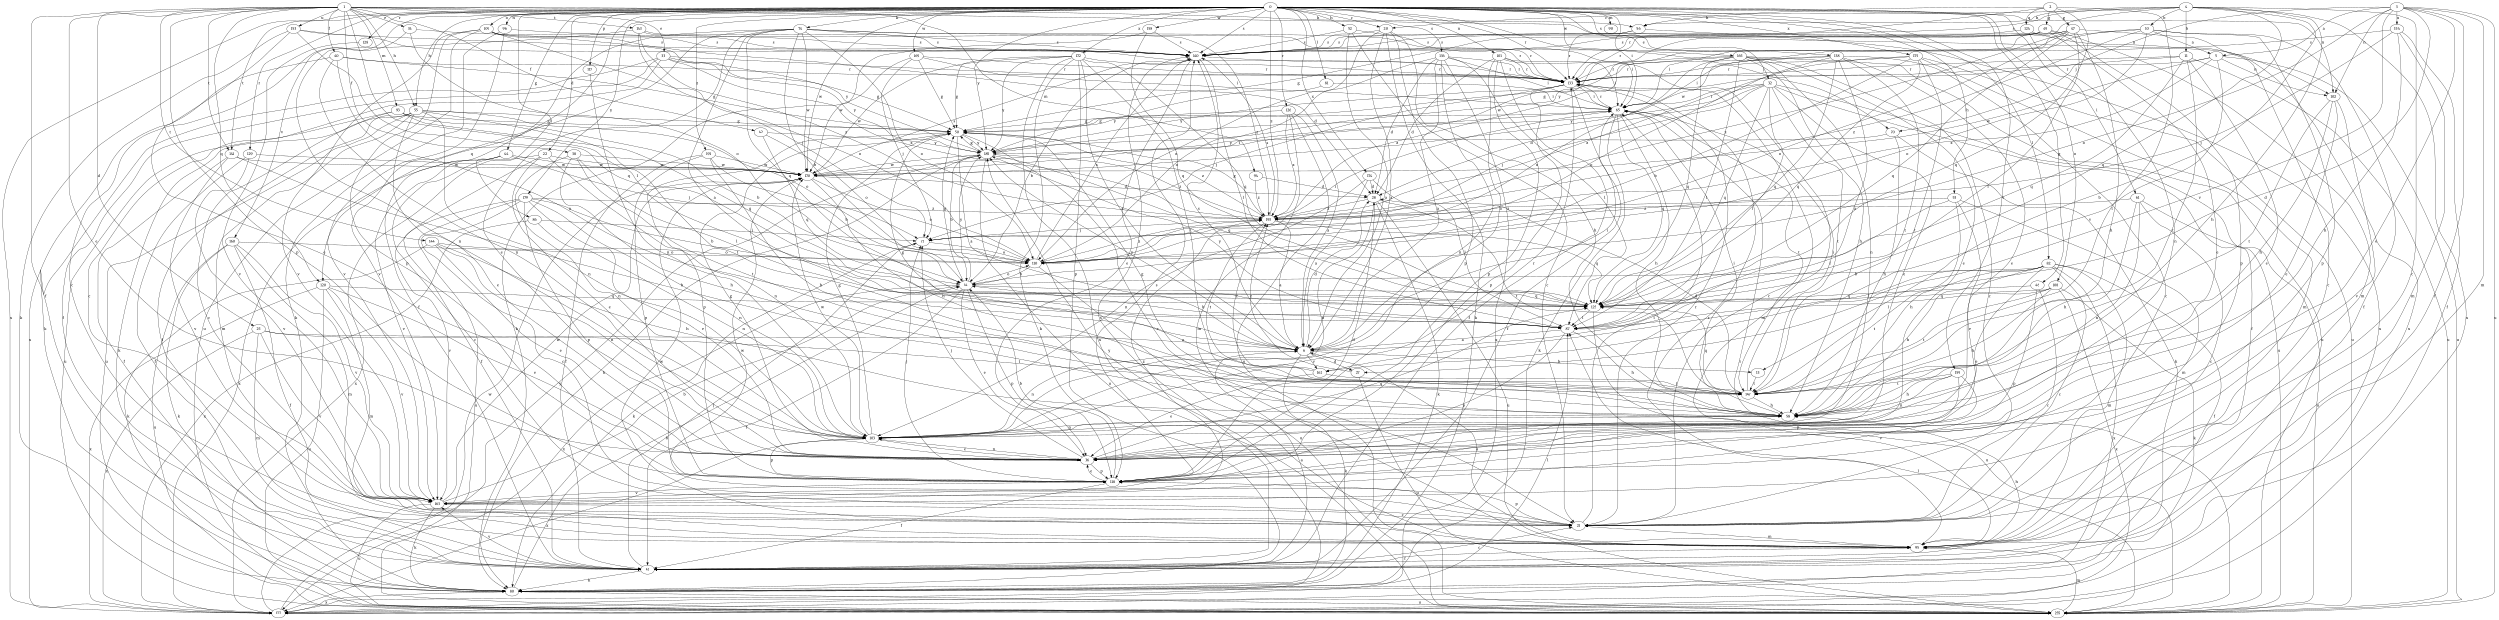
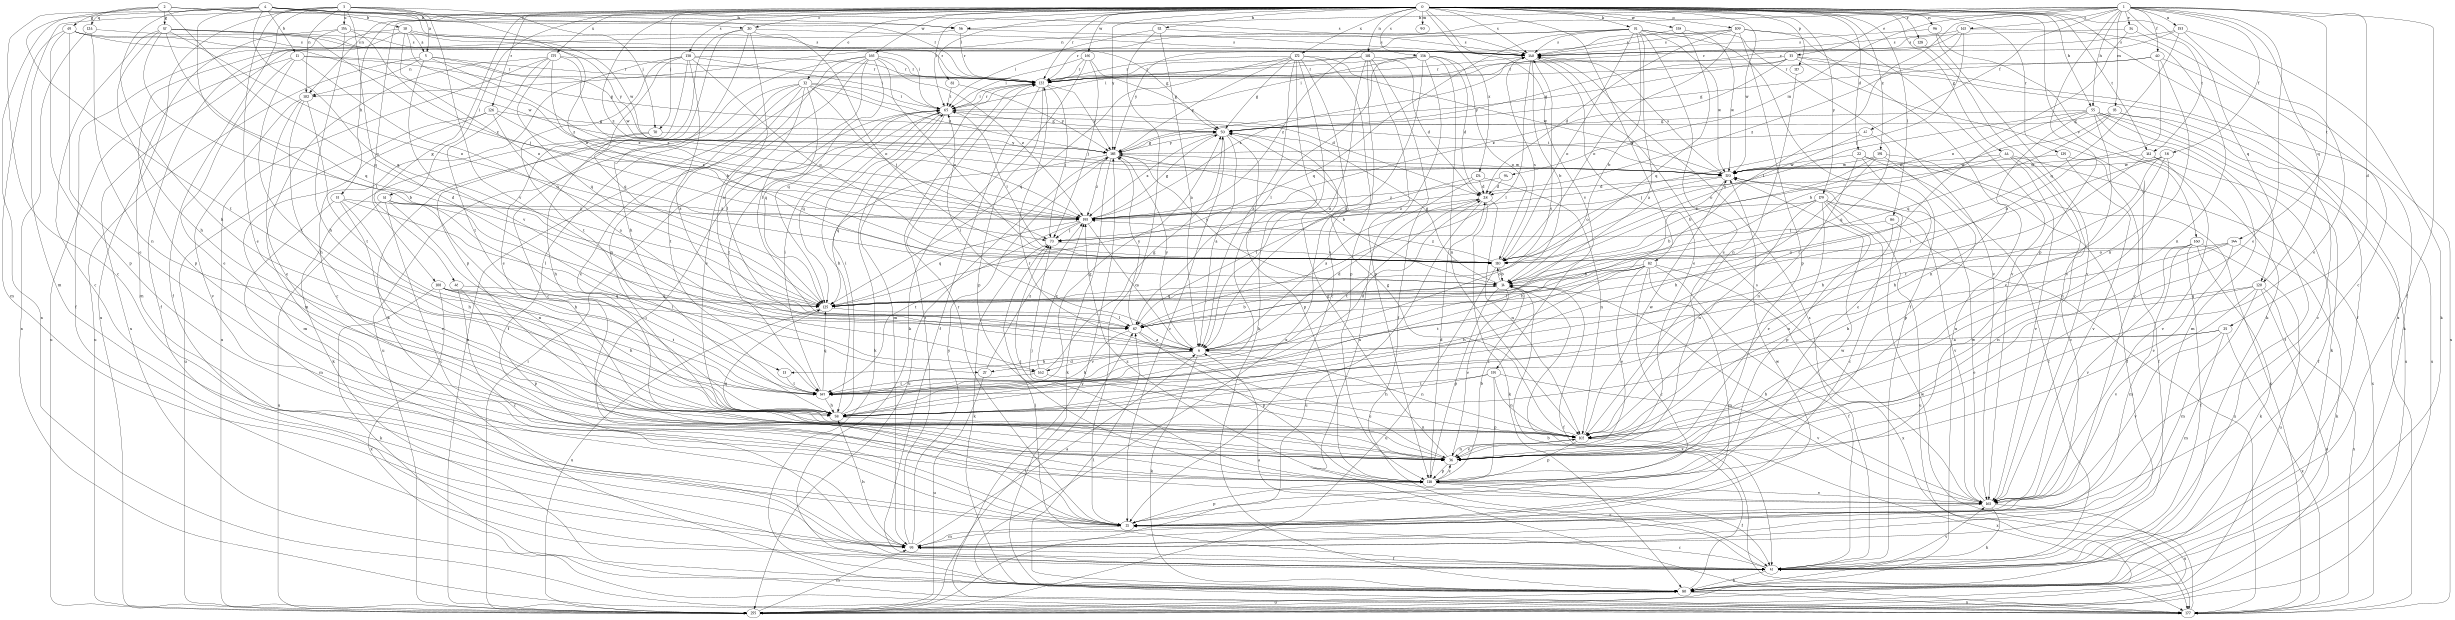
(1862, 218) -> none
